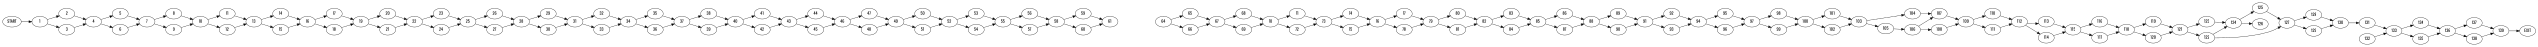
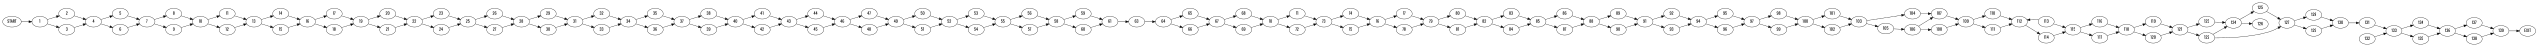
none -> (1137, 22)
(2031, 24) -> (2034, 20)
